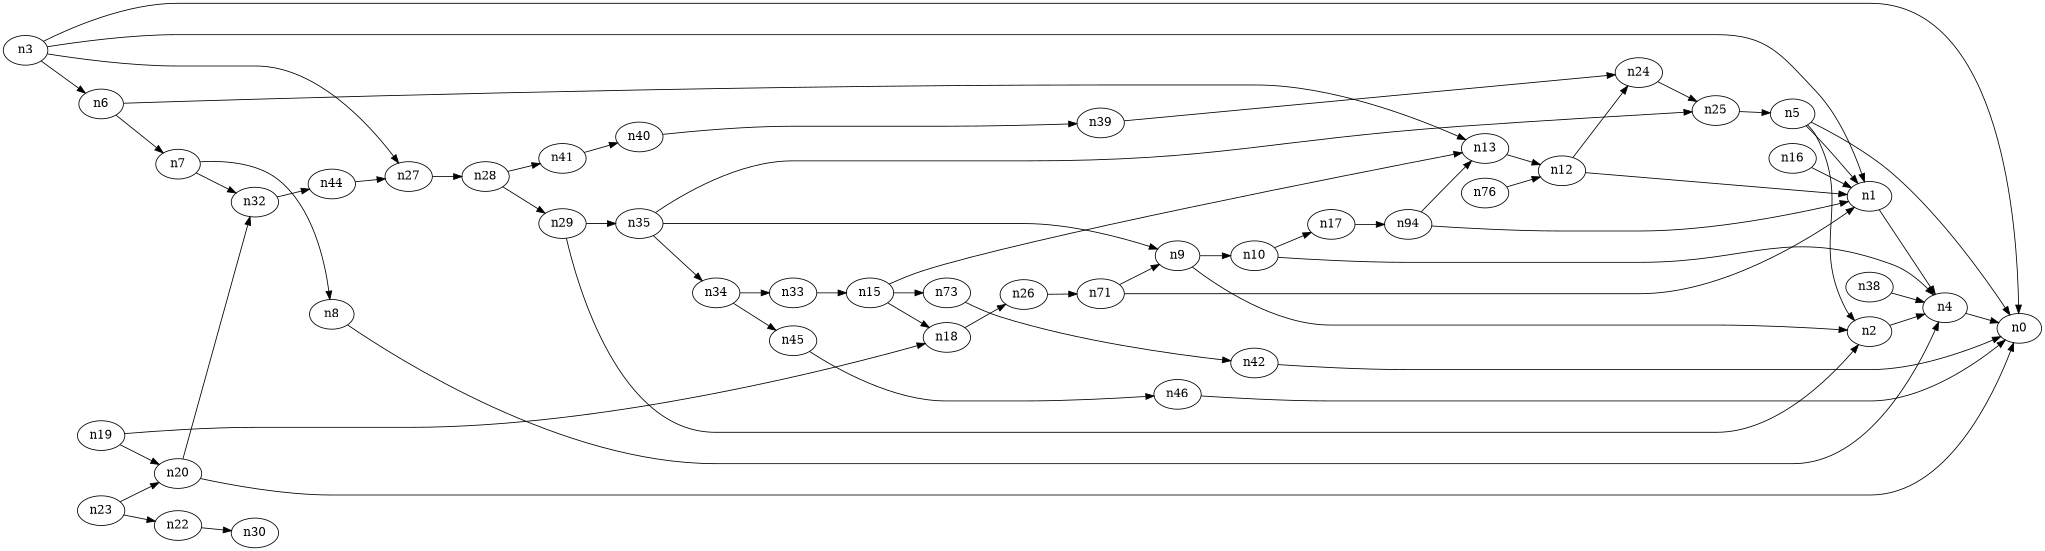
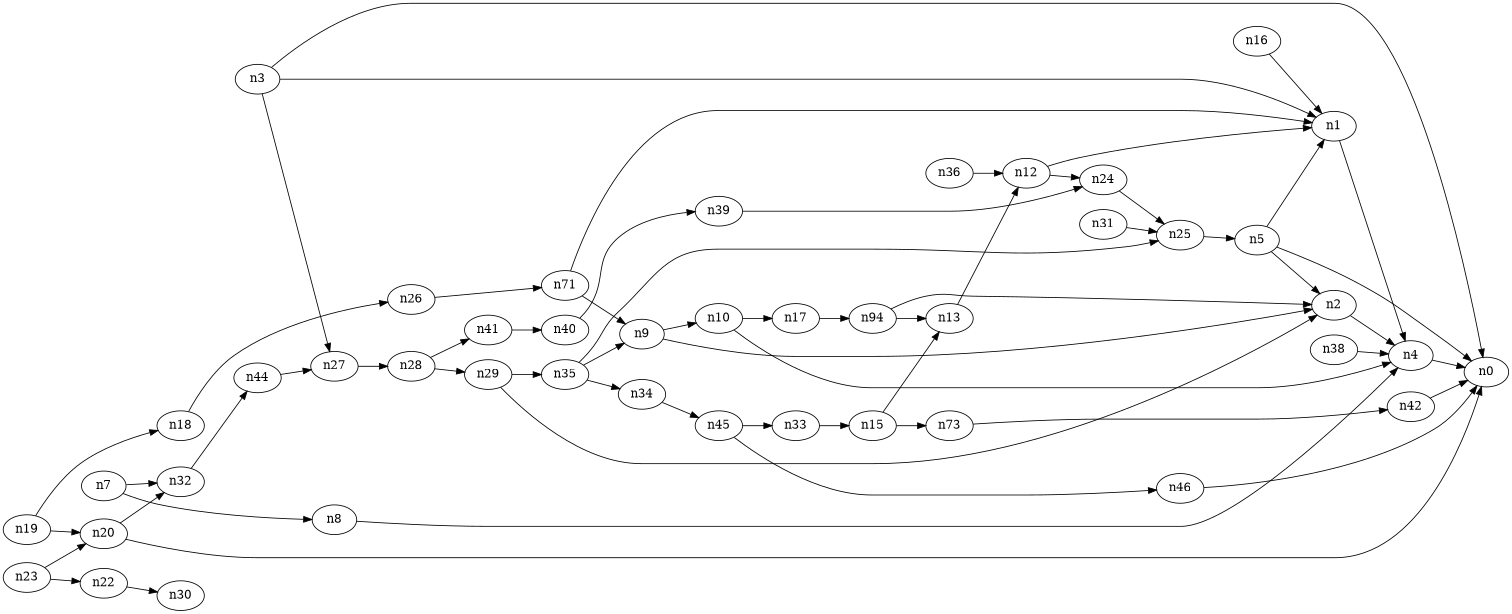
(101, 104) -> none
(1485, 193) -> (949, 173)
none -> (1103, 224)
(1637, 231) -> (1096, 298)
(751, 293) -> (753, 426)
(905, 313) -> none
